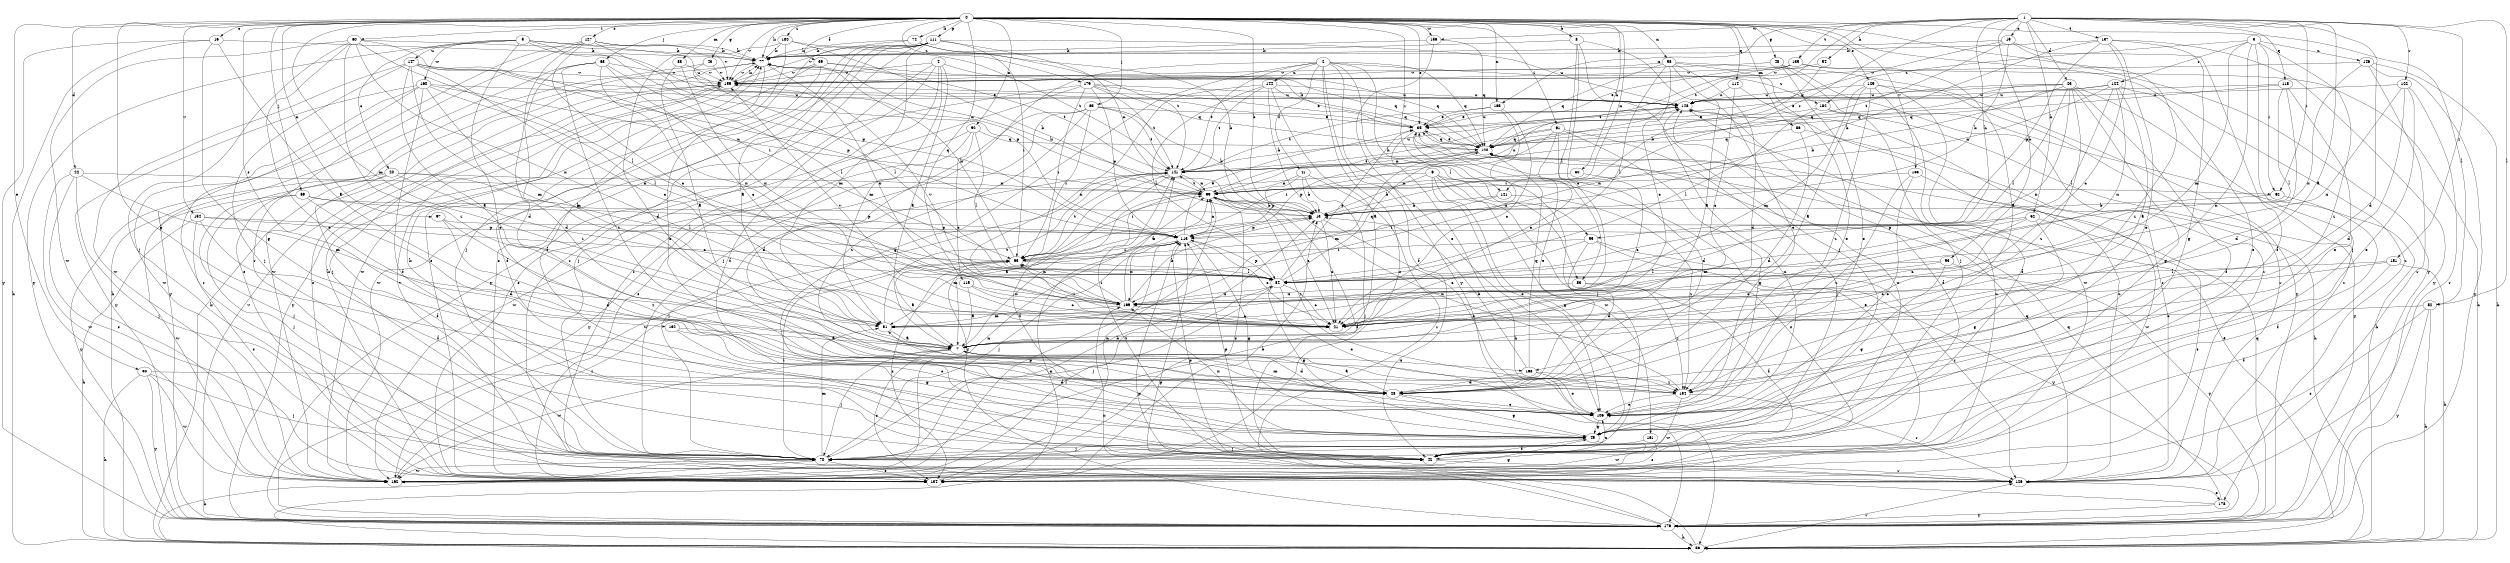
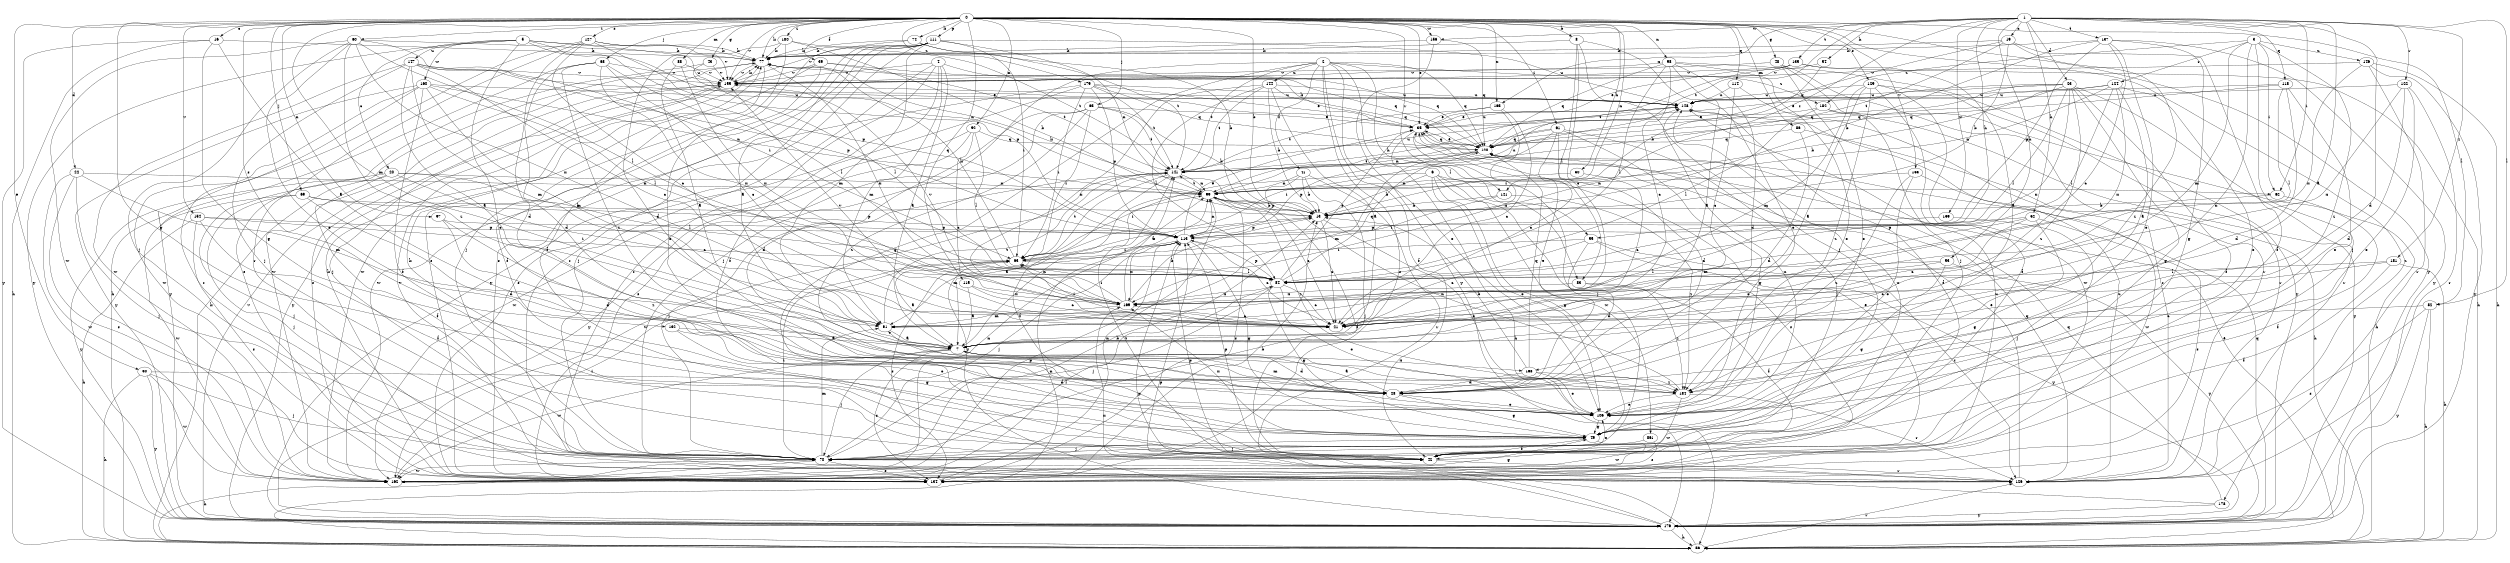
none -> (1946, 217)
(1650, 438) -> (1650, 438)
(2124, 484) -> (1758, 218)
